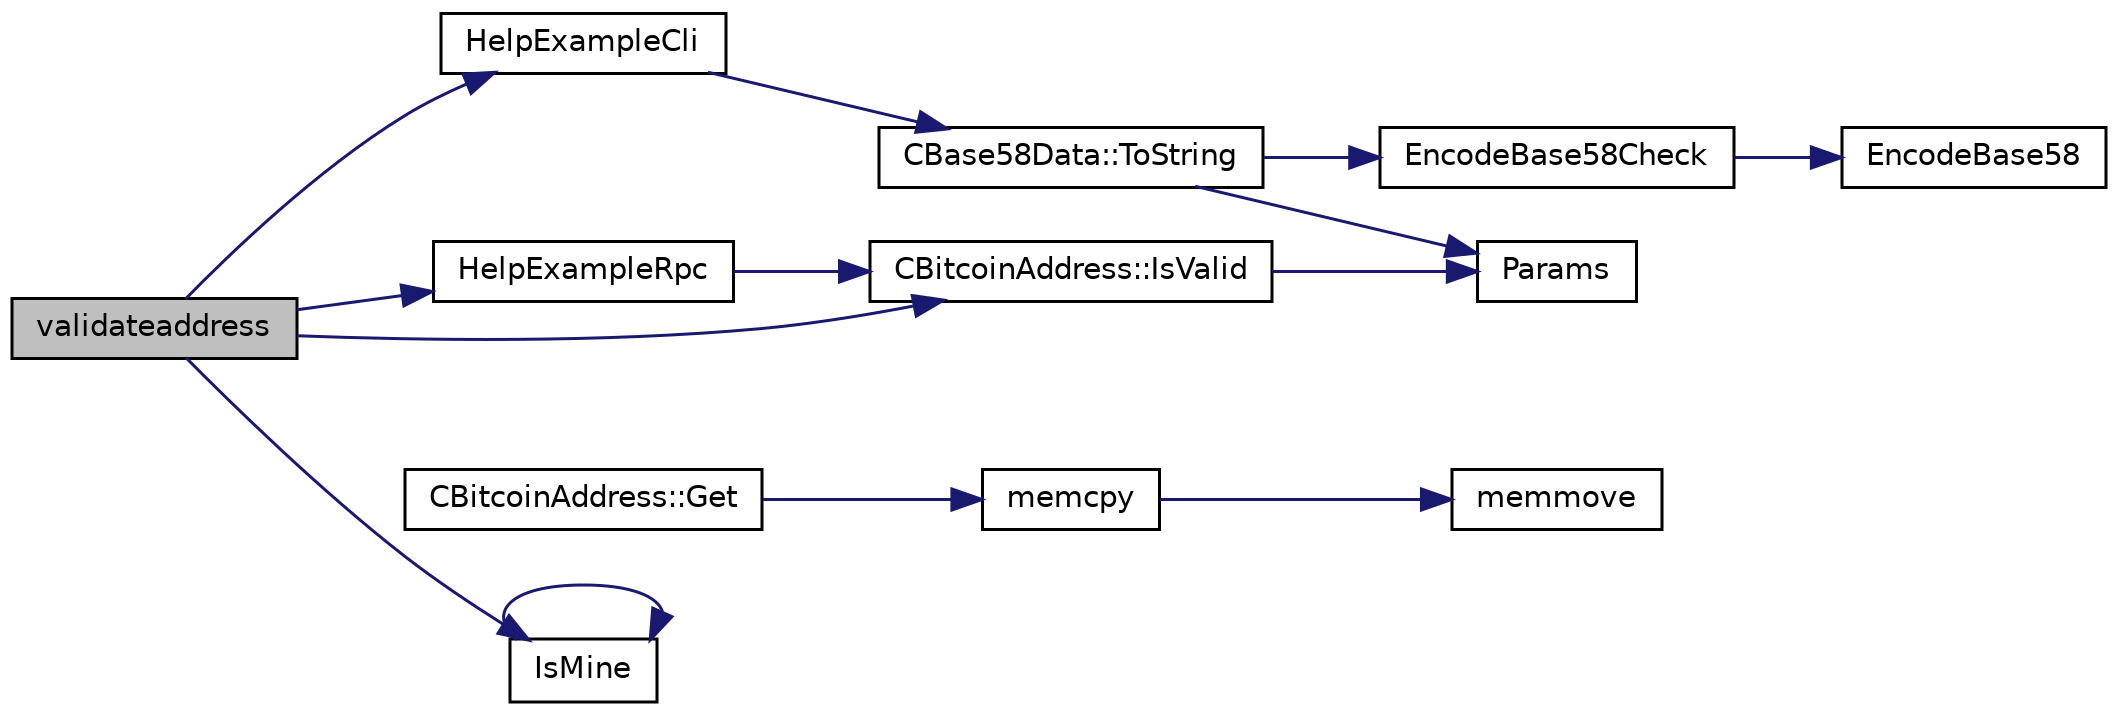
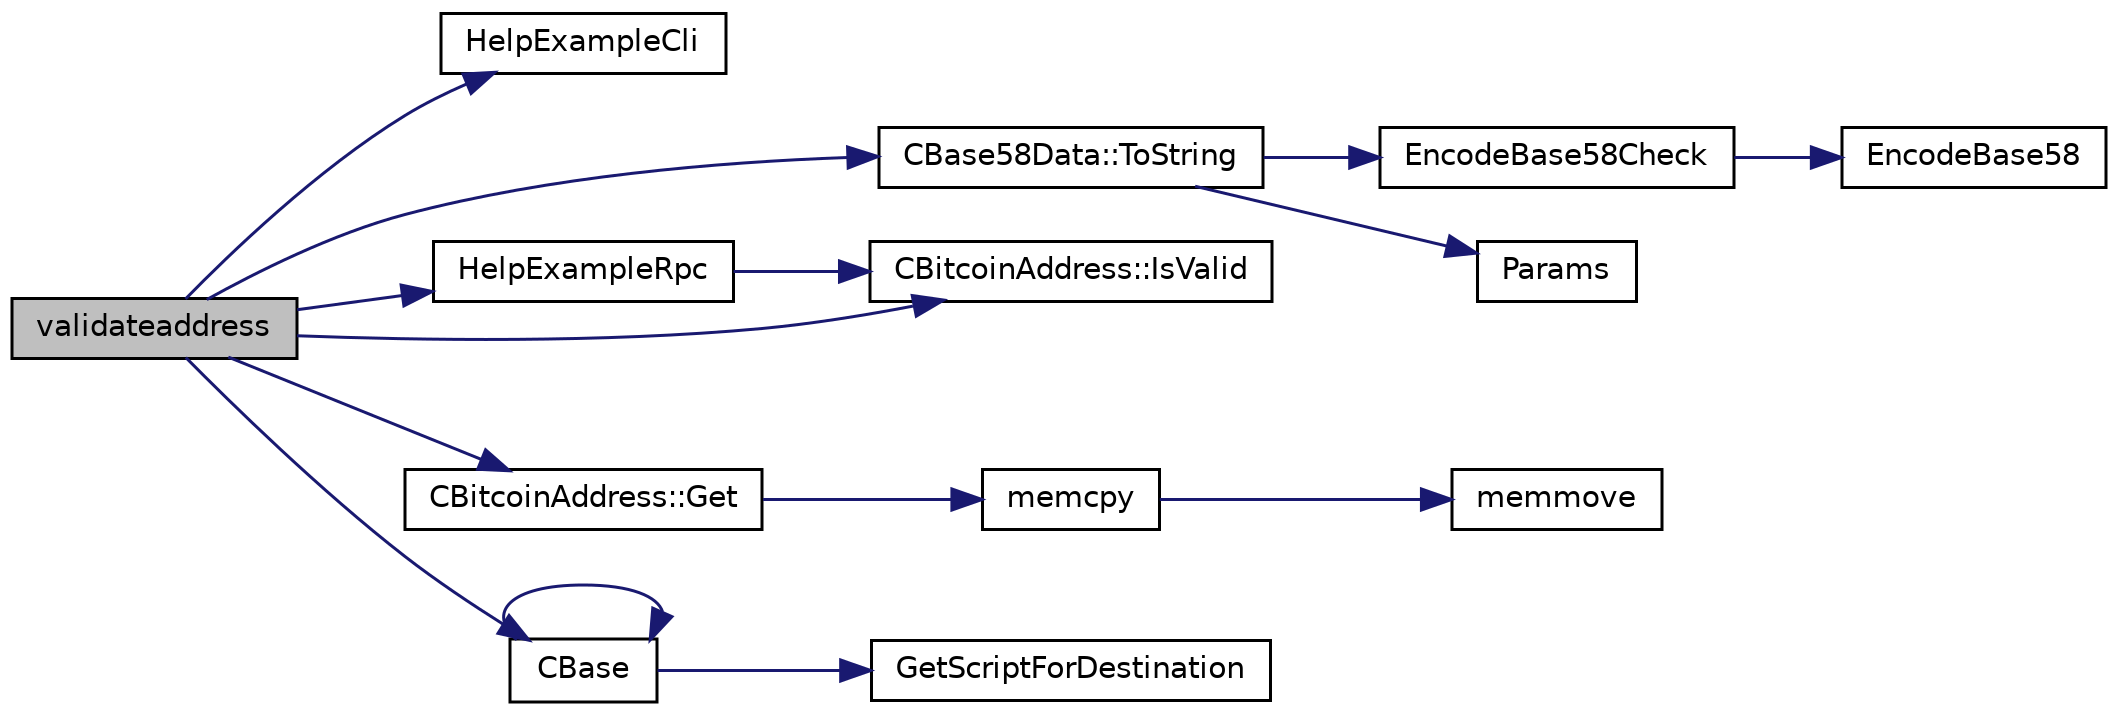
(813, 97) -> (518, 190)
(1359, 272) -> none
none -> (355, 408)
(584, 670) -> (584, 670)
none -> (1071, 670)
